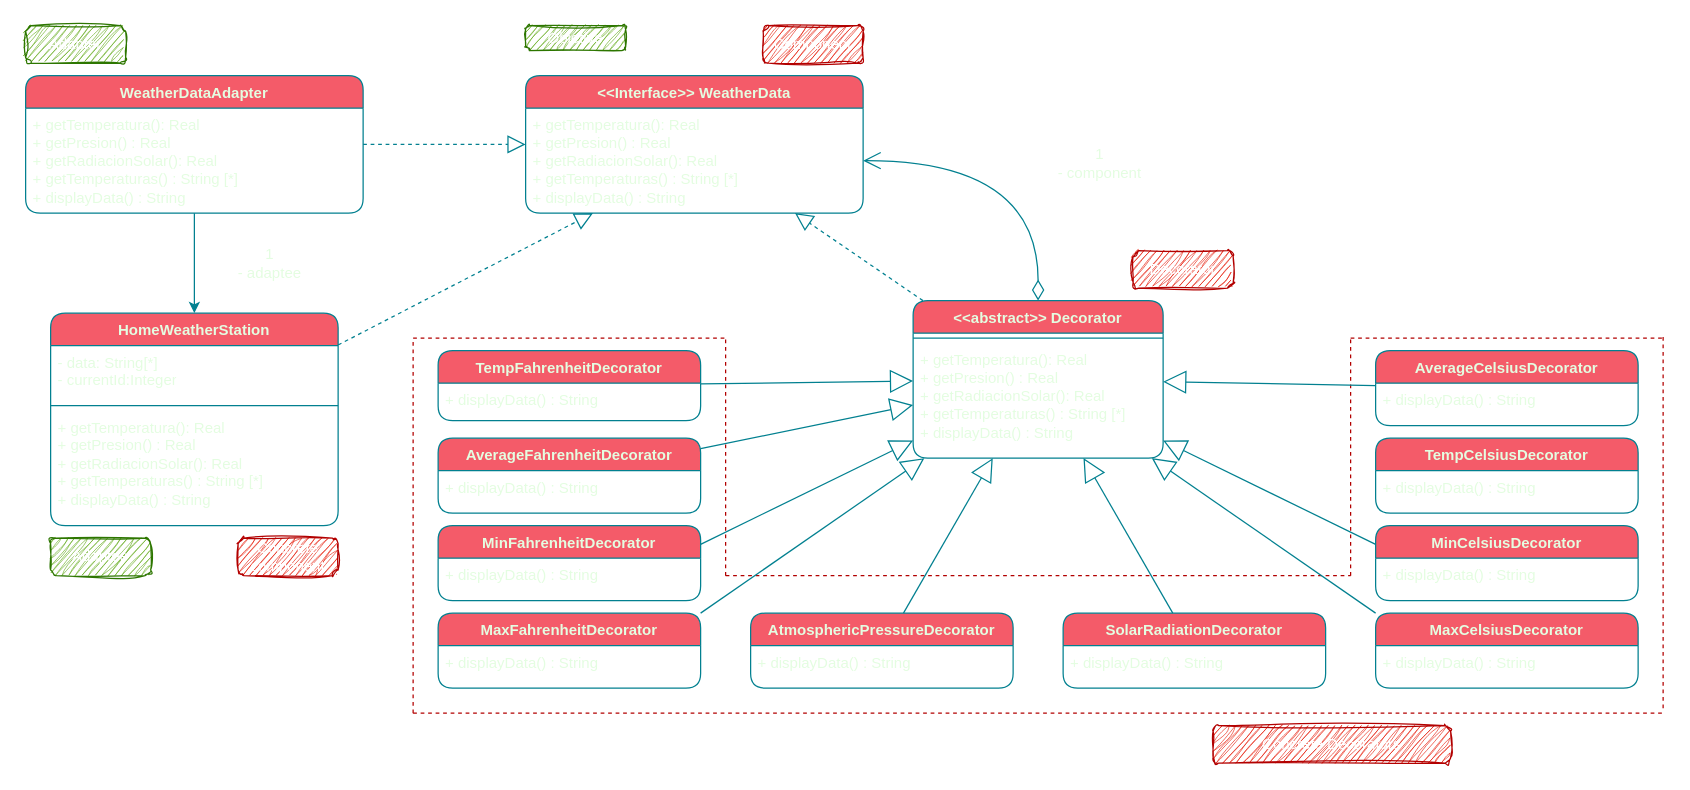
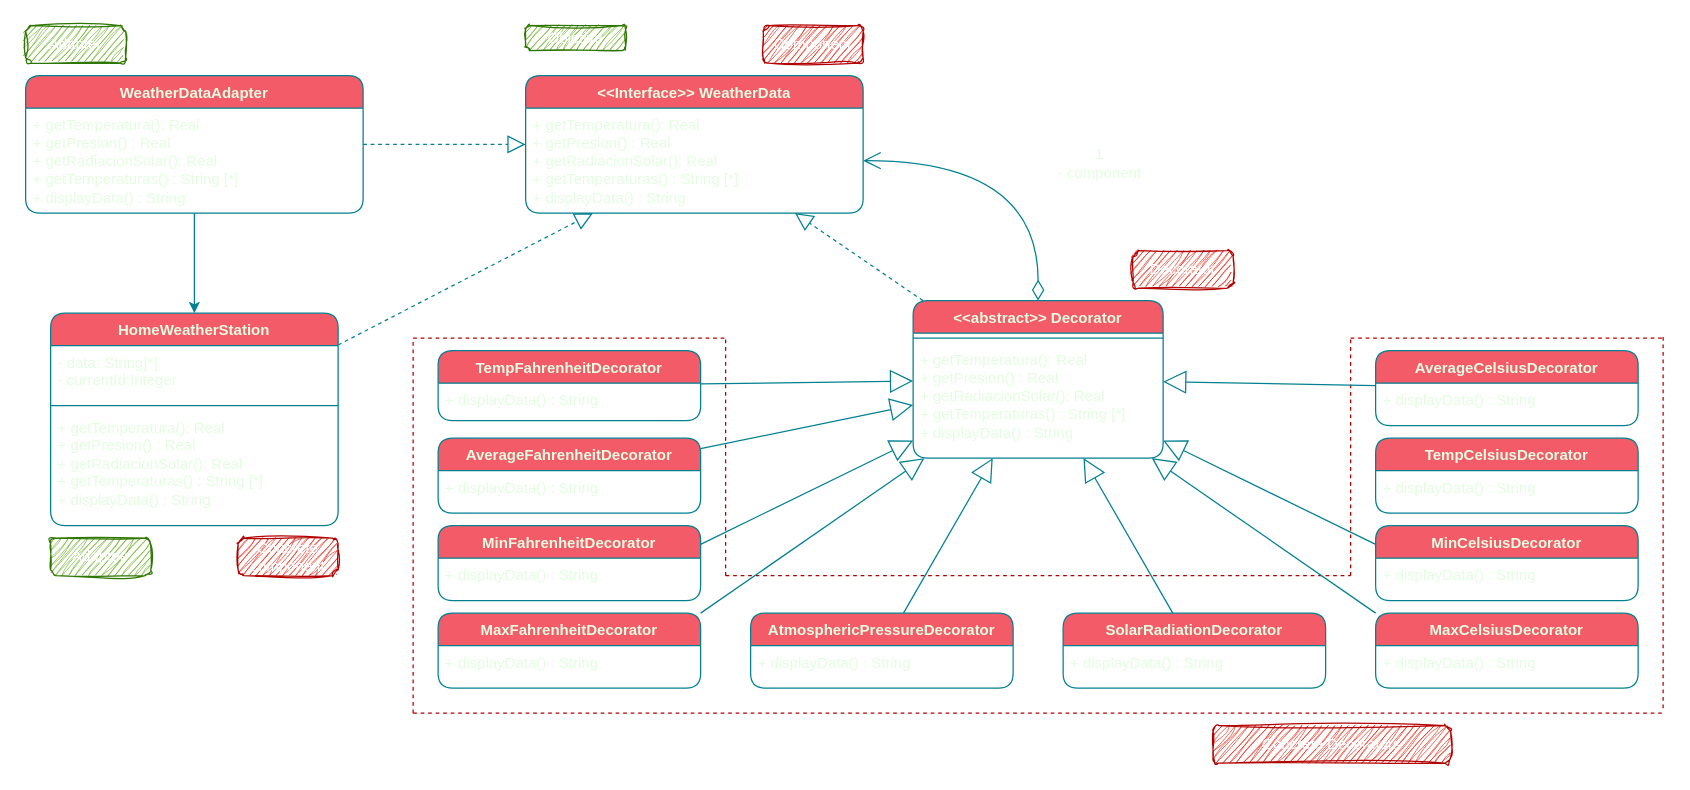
(269, 263) -> none
